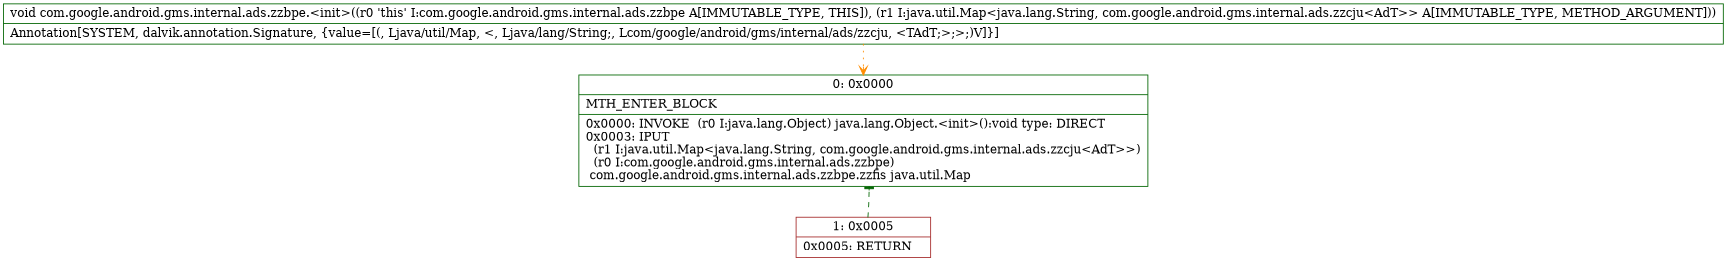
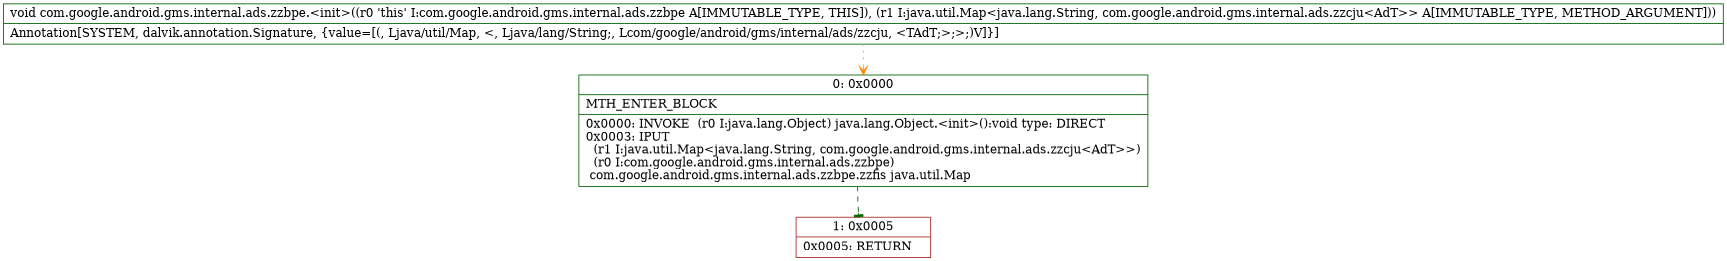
(869, 204) -> (858, 200)
